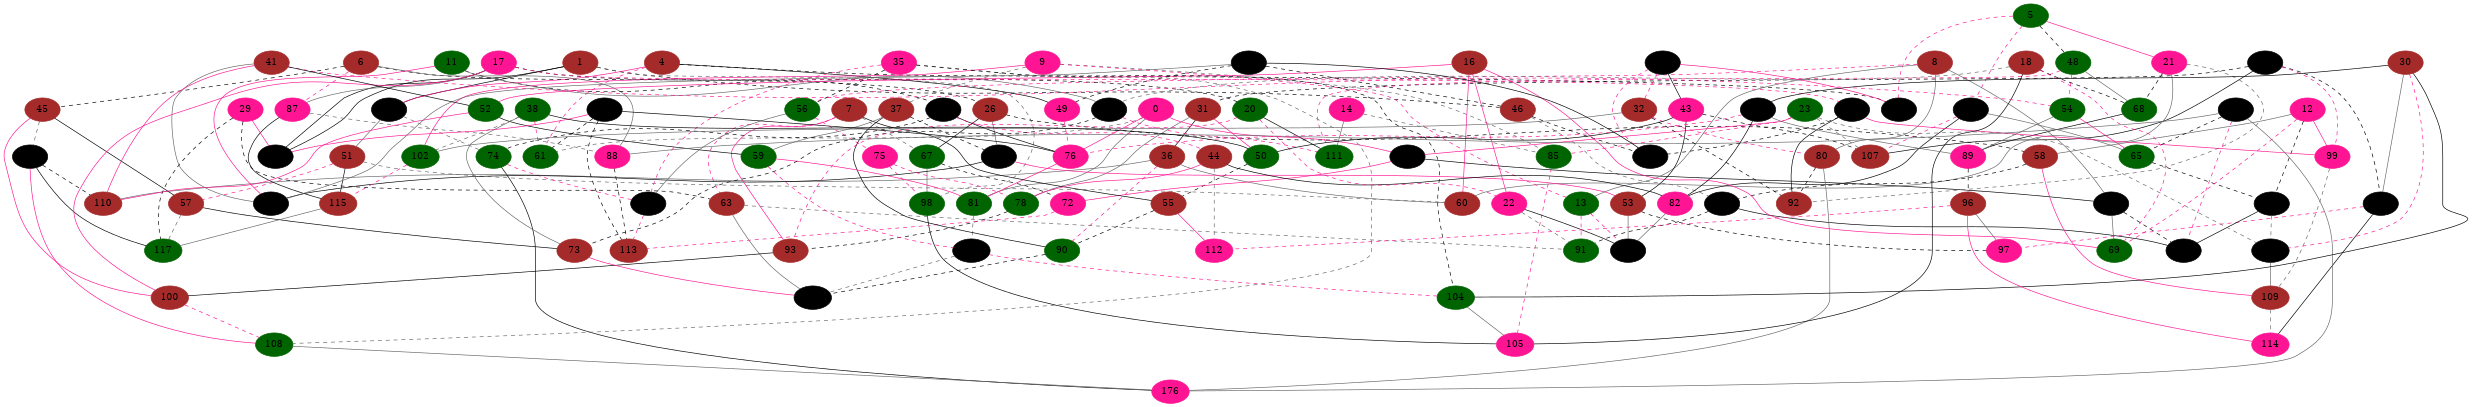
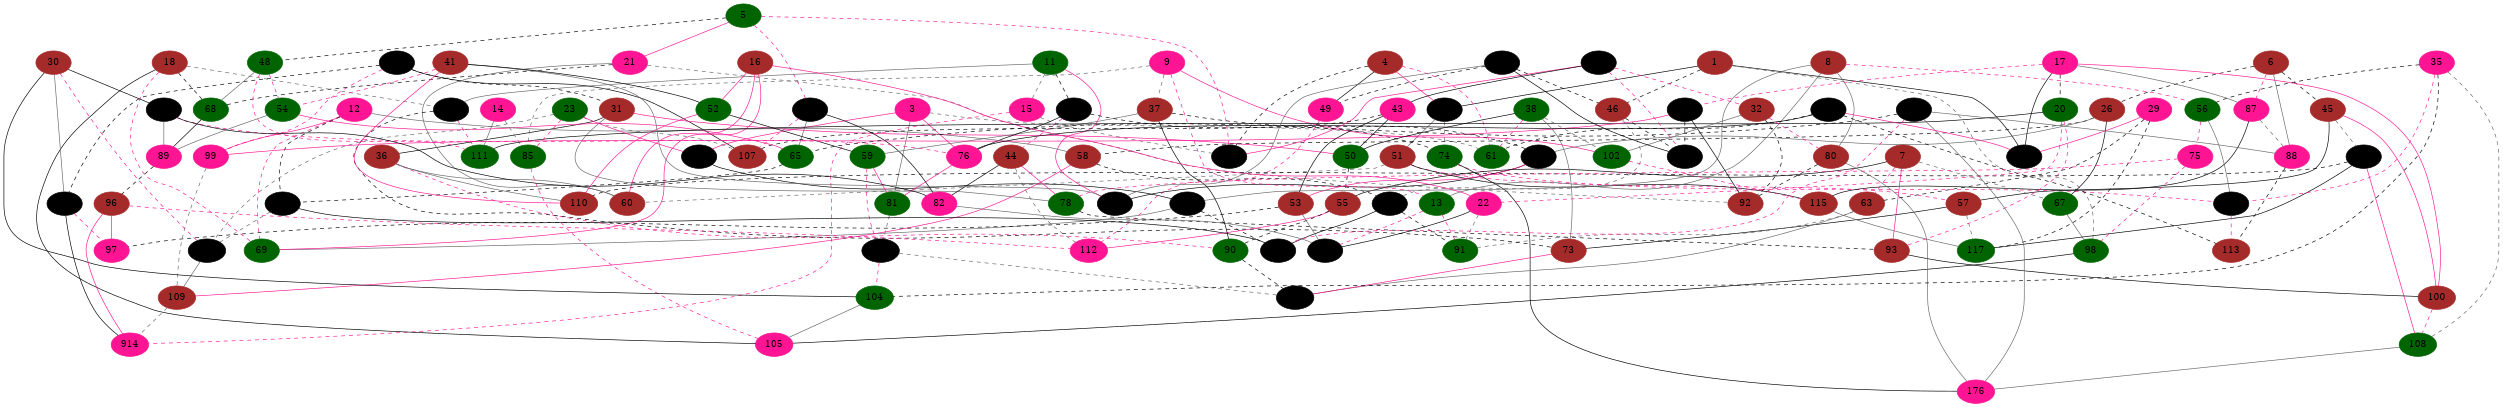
none -> (1027, 110)
(1156, 110) -> (913, 110)
(1066, 133) -> (1275, 168)
(1068, 204) -> none
(2270, 345) -> (130, 345)
